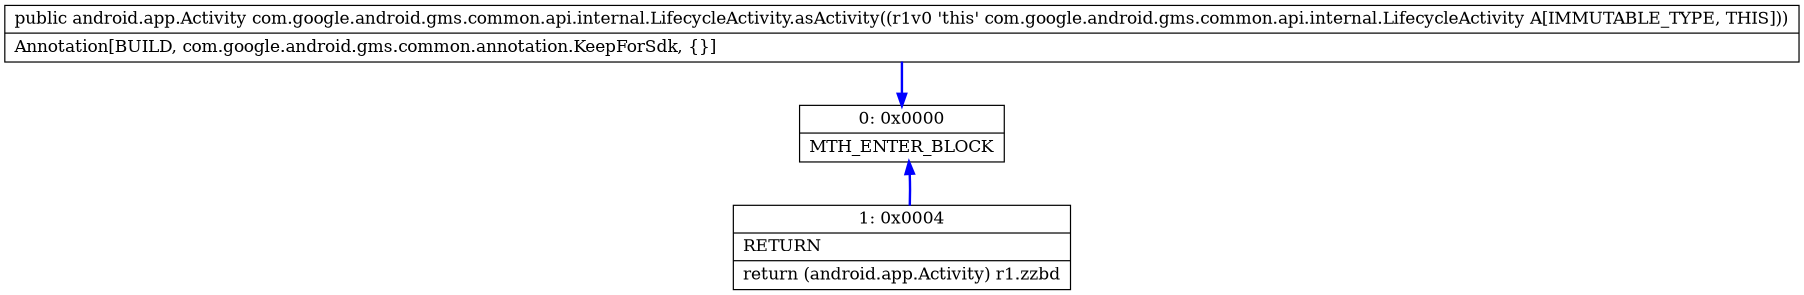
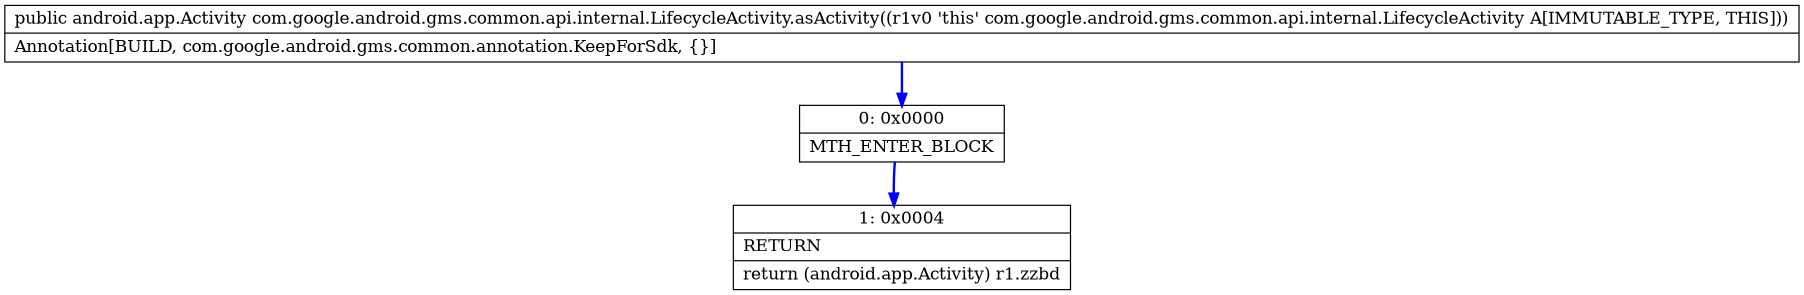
(910, 190) -> (894, 178)
